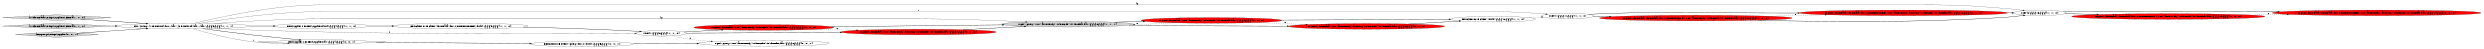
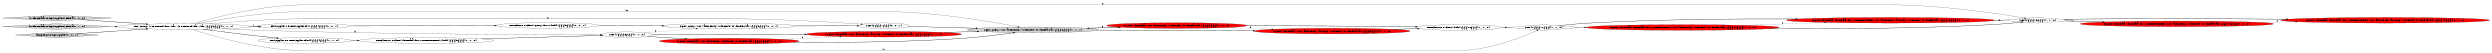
(2040, 13) -> (2037, 20)
(1567, 16) -> (1544, 27)
(1535, 17) -> (1503, 27)
none -> (884, 26)
(322, 42) -> (304, 26)
